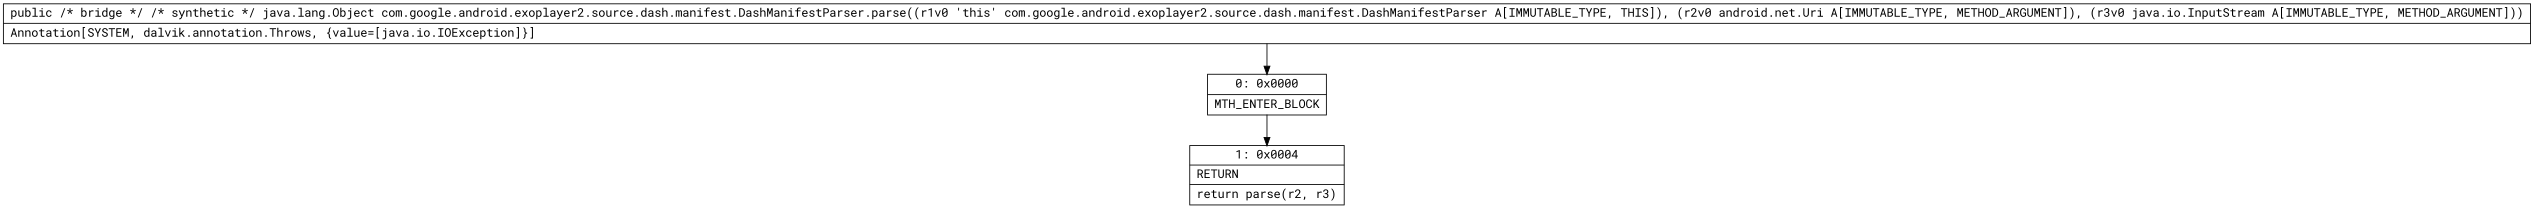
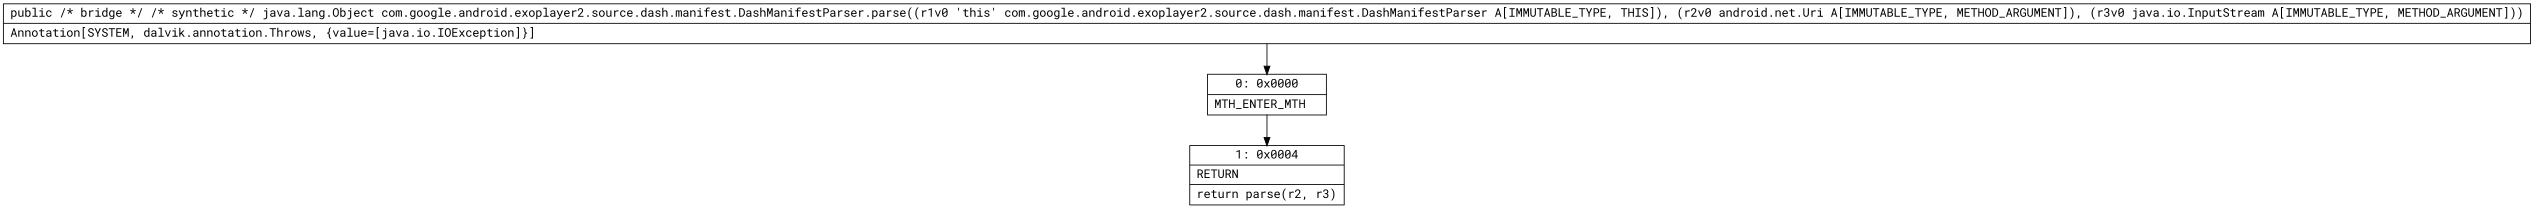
(1267, 104) -> (1260, 104)
